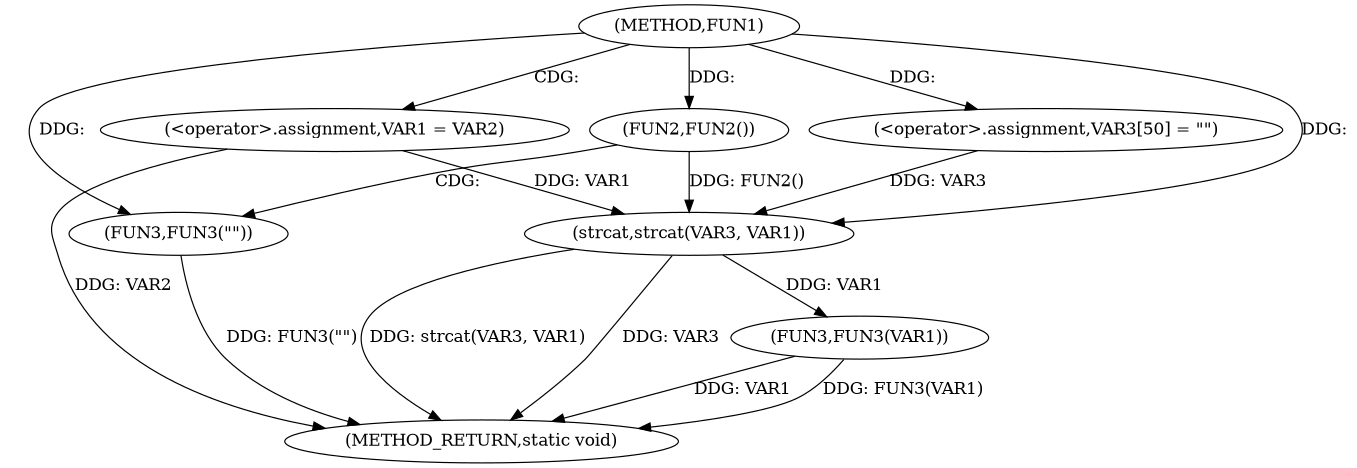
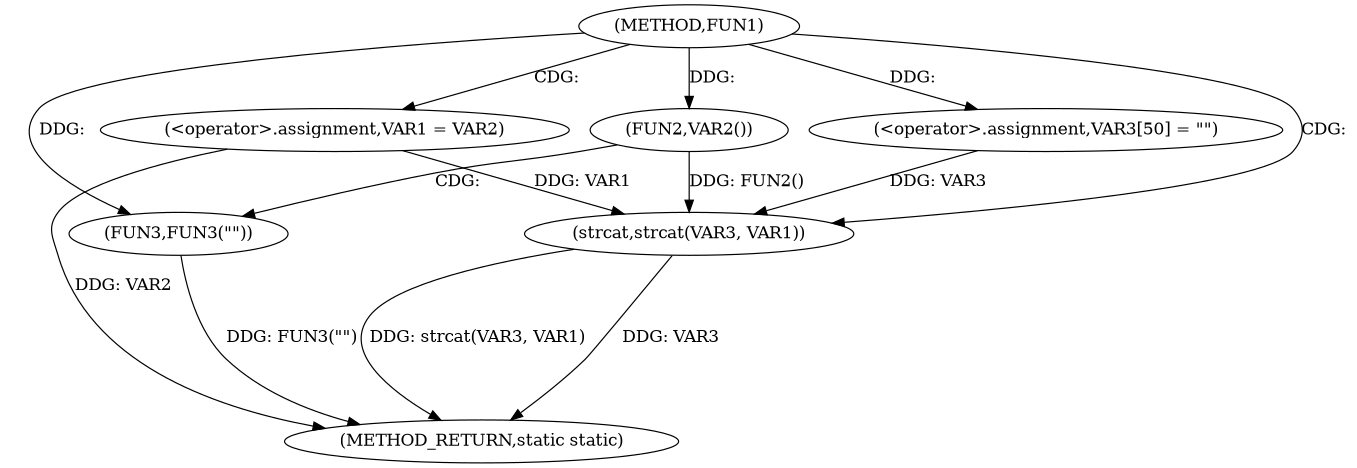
(689, 130) -> (689, 130)
(1327, 130) -> (1327, 130)
(860, 338) -> none
(482, 441) -> (482, 441)
